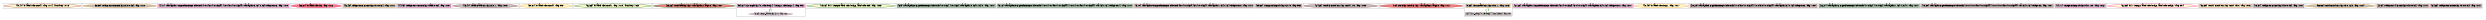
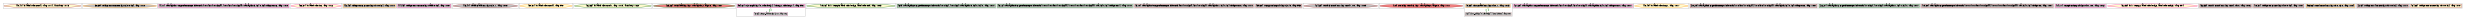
(316, 6) -> (316, 6)
(2226, 6) -> (2226, 6)
(2340, 6) -> (2330, 6)
(2456, 6) -> (2436, 6)
(771, 14) -> (771, 14)
